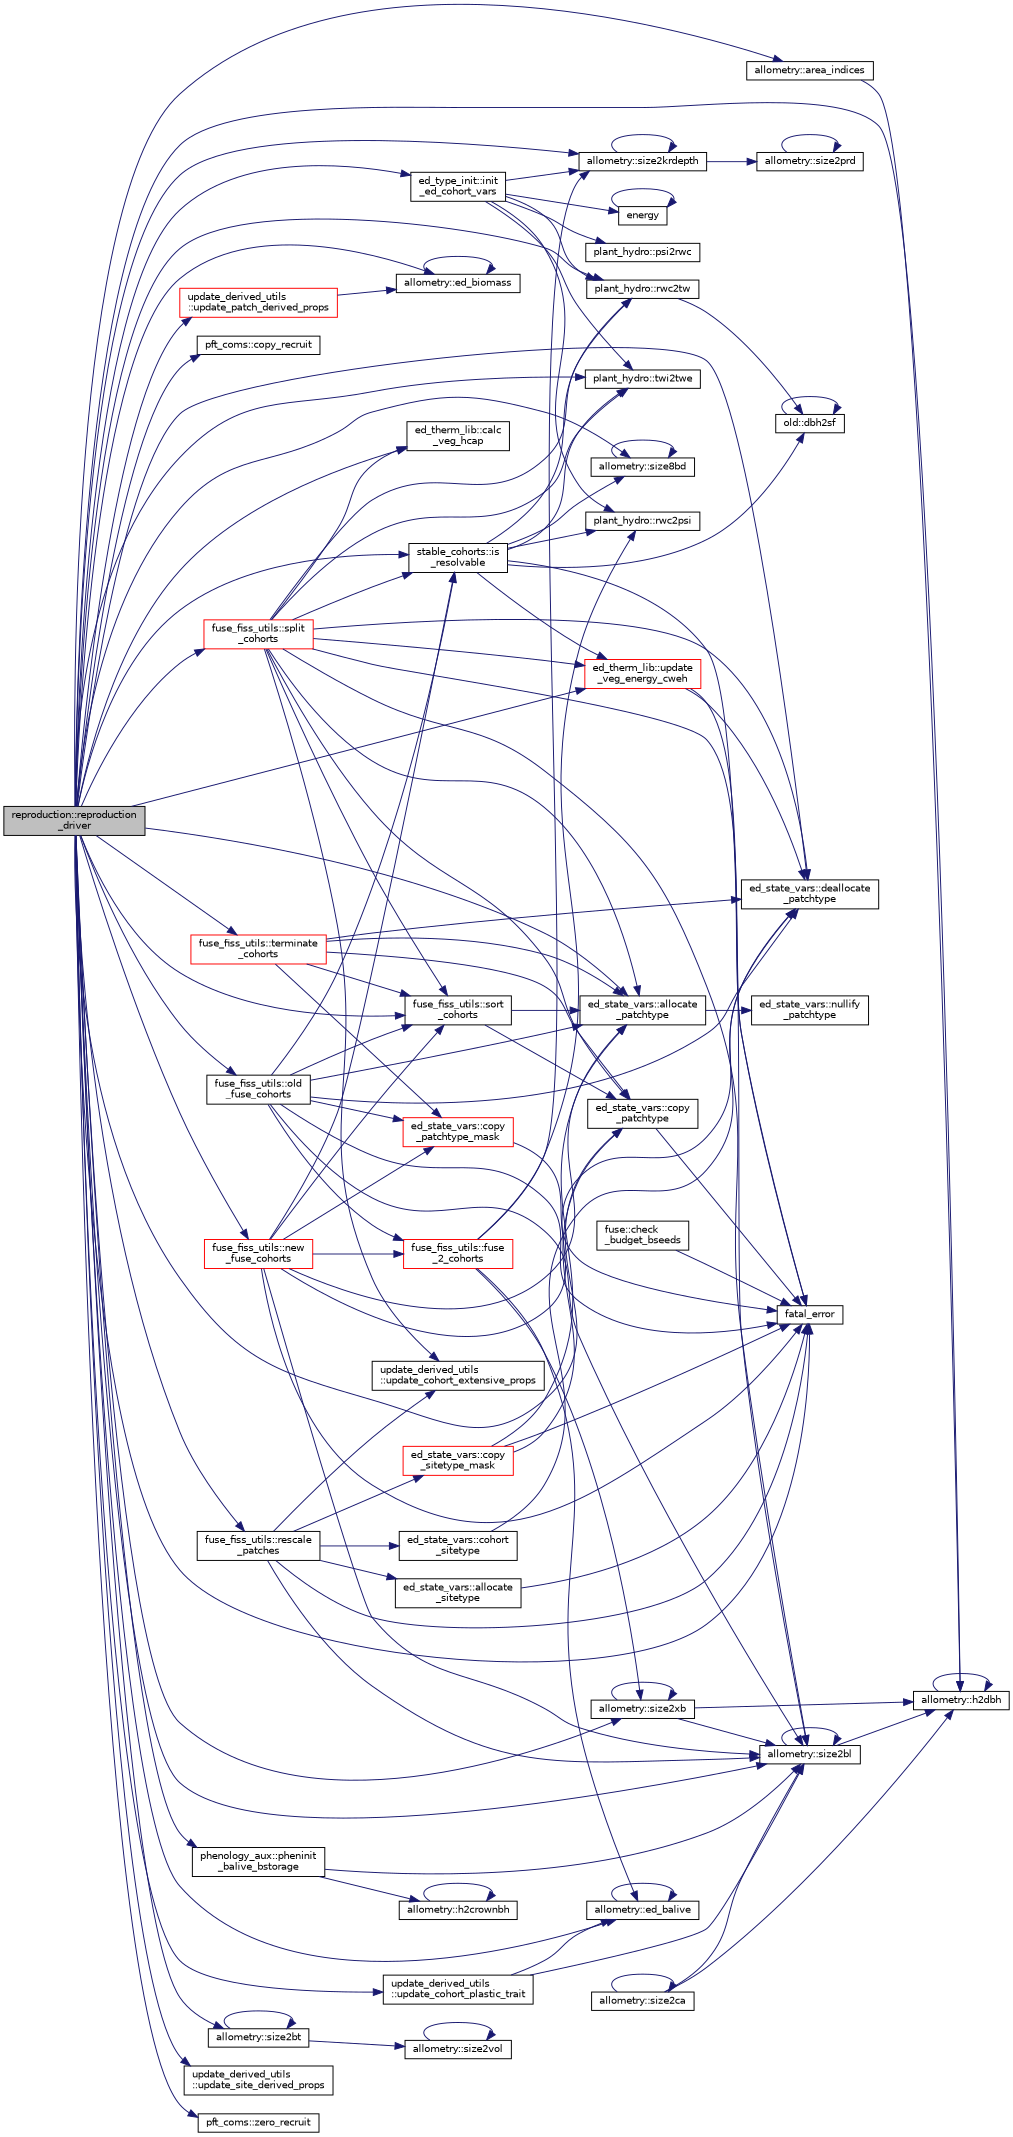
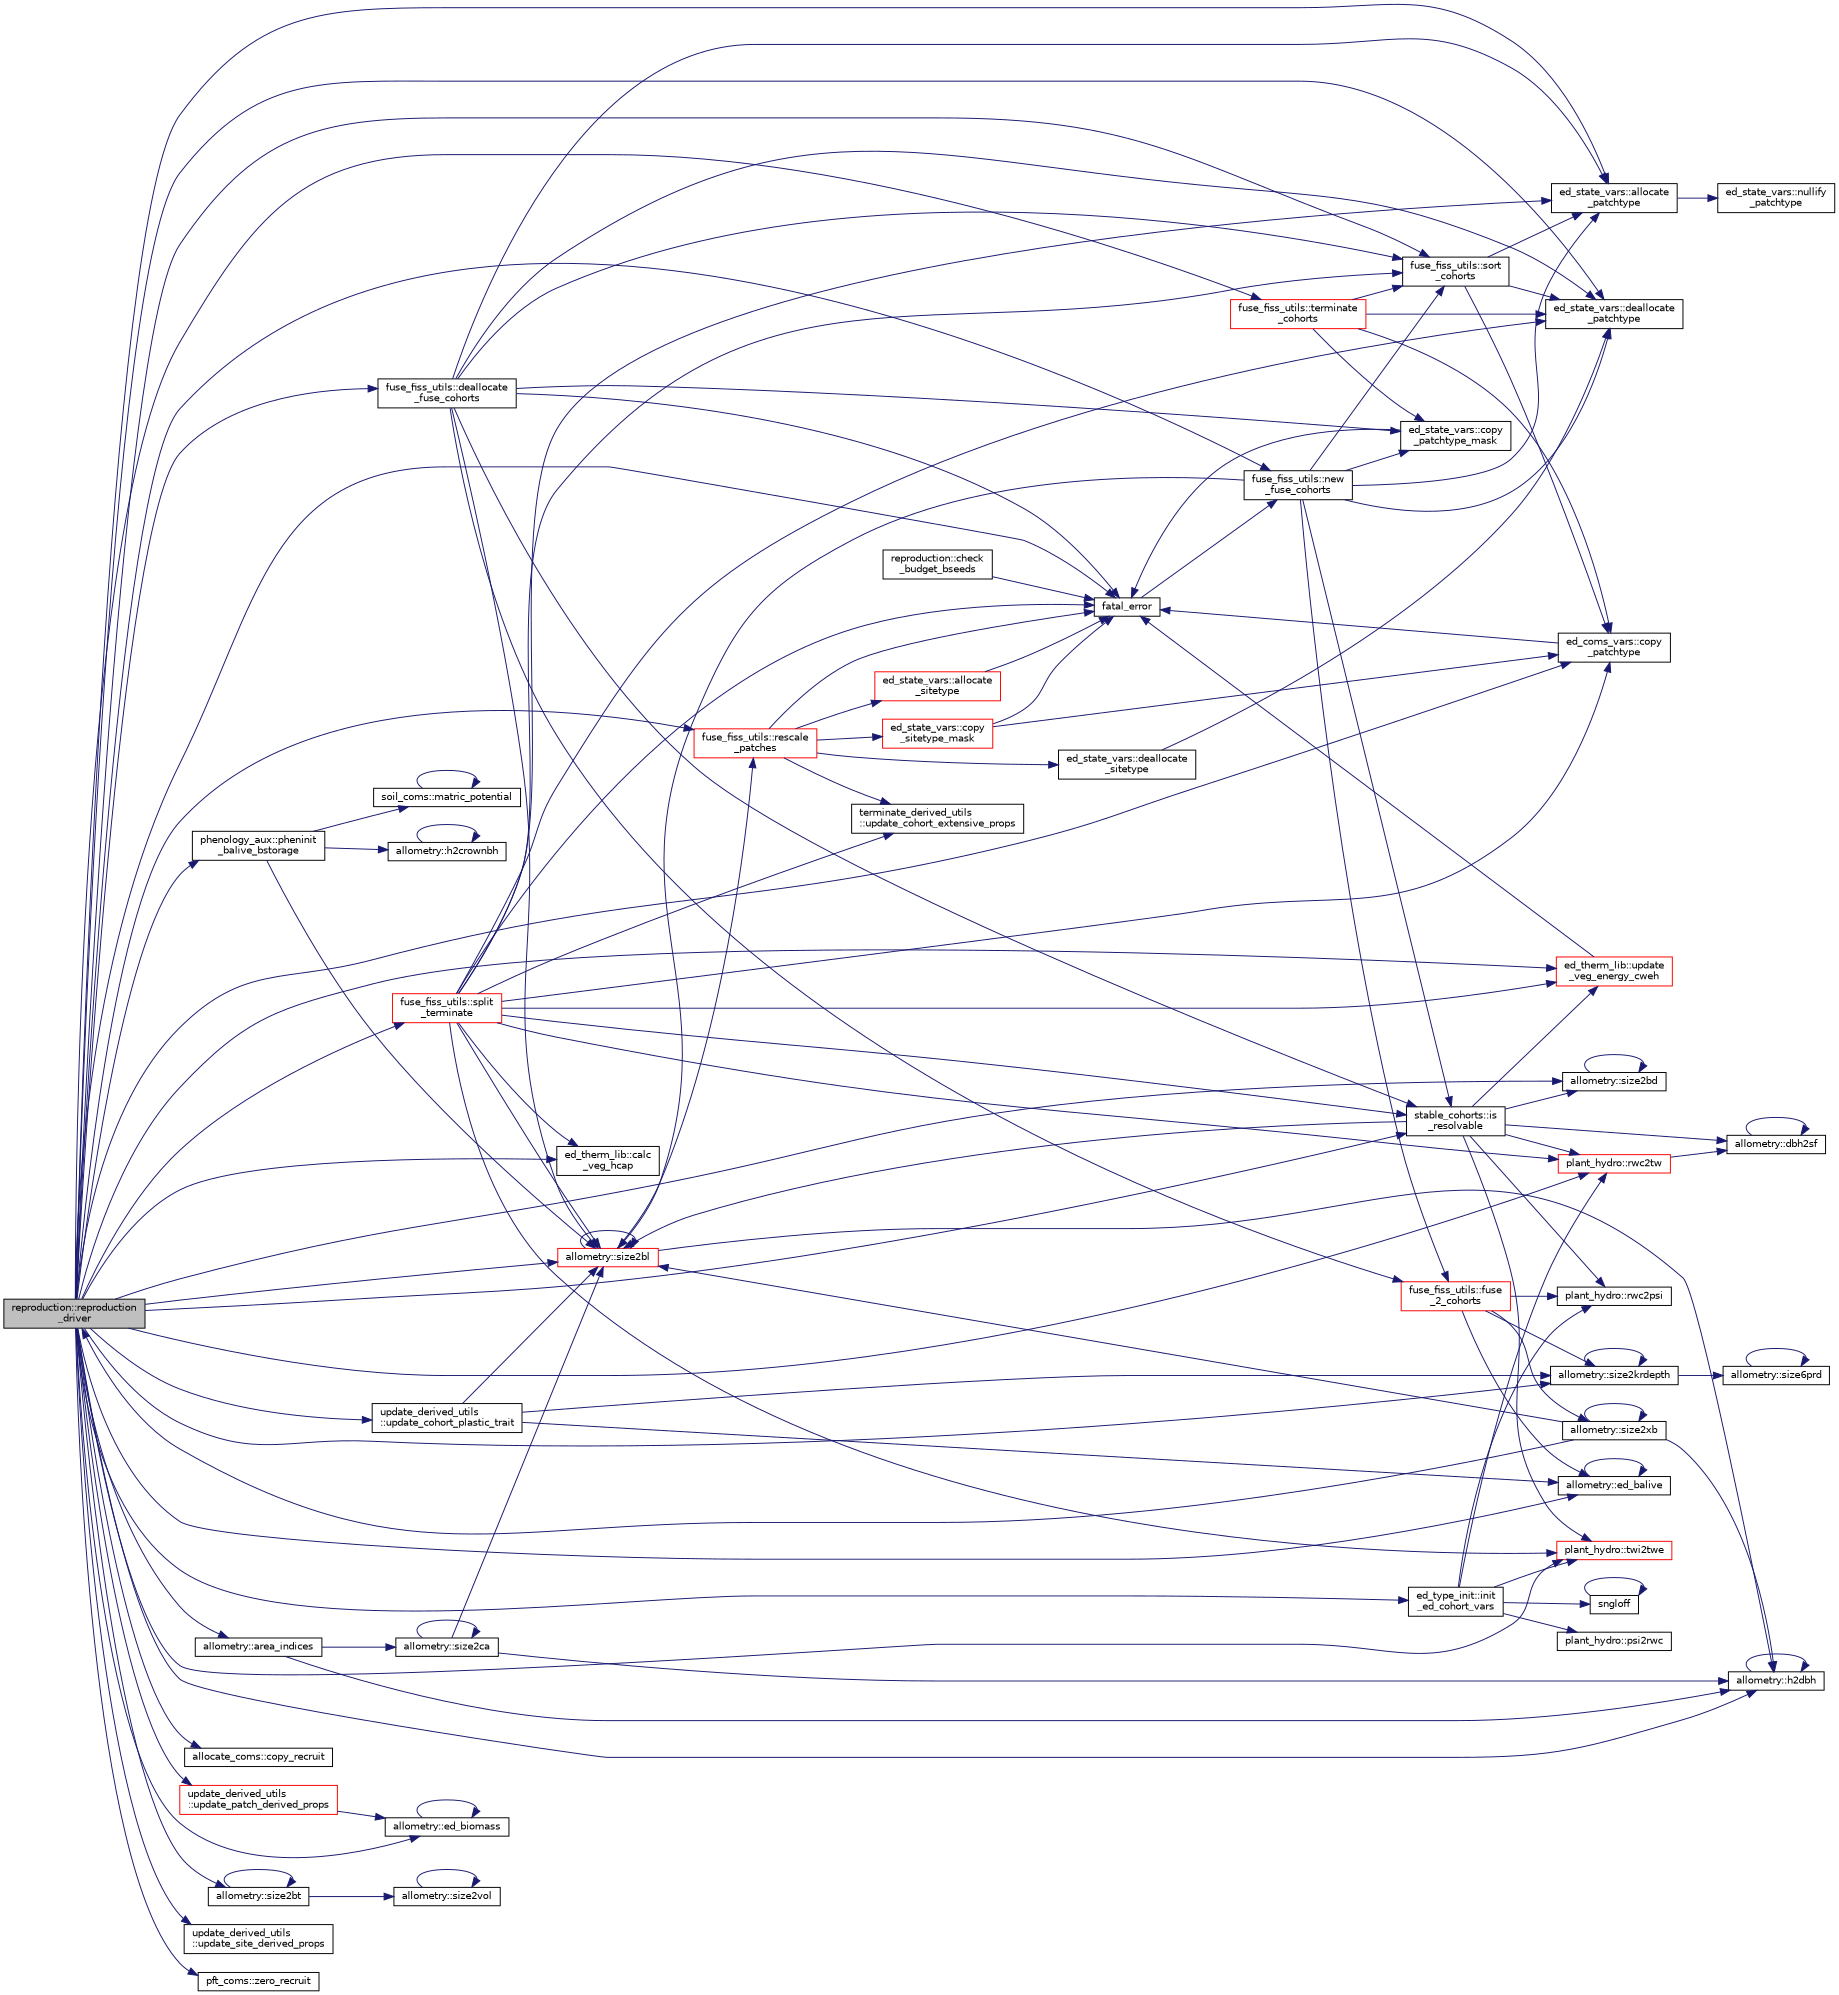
(810, 162) -> (1776, 1376)
(537, 176) -> (1031, 1379)
(643, 216) -> (1614, 1605)
(643, 289) -> (1614, 1164)
(259, 345) -> (259, 1757)
(643, 379) -> (1614, 1551)
(810, 424) -> (1776, 1145)
(643, 467) -> (1614, 1082)
(259, 634) -> (447, 1008)
(757, 770) -> (1530, 292)
none -> (447, 797)
(476, 942) -> none
(259, 1090) -> (447, 393)
(643, 1114) -> (1614, 648)
(458, 1132) -> (1456, 436)
(562, 1166) -> none
(643, 1236) -> (938, 565)
(259, 1254) -> (1298, 485)
(458, 1376) -> (938, 819)
(126, 1509) -> (798, 1522)
(487, 1521) -> (1205, 552)
(259, 1546) -> (755, 743)
(458, 1546) -> (1127, 765)
(458, 1593) -> (938, 686)
none -> (354, 1647)
(472, 1742) -> (712, 1017)
(810, 1755) -> (608, 1258)
